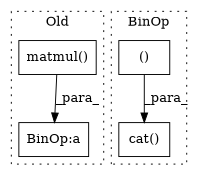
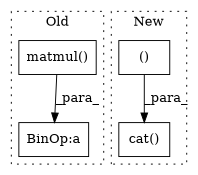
(149, 22) -> (149, 22)
